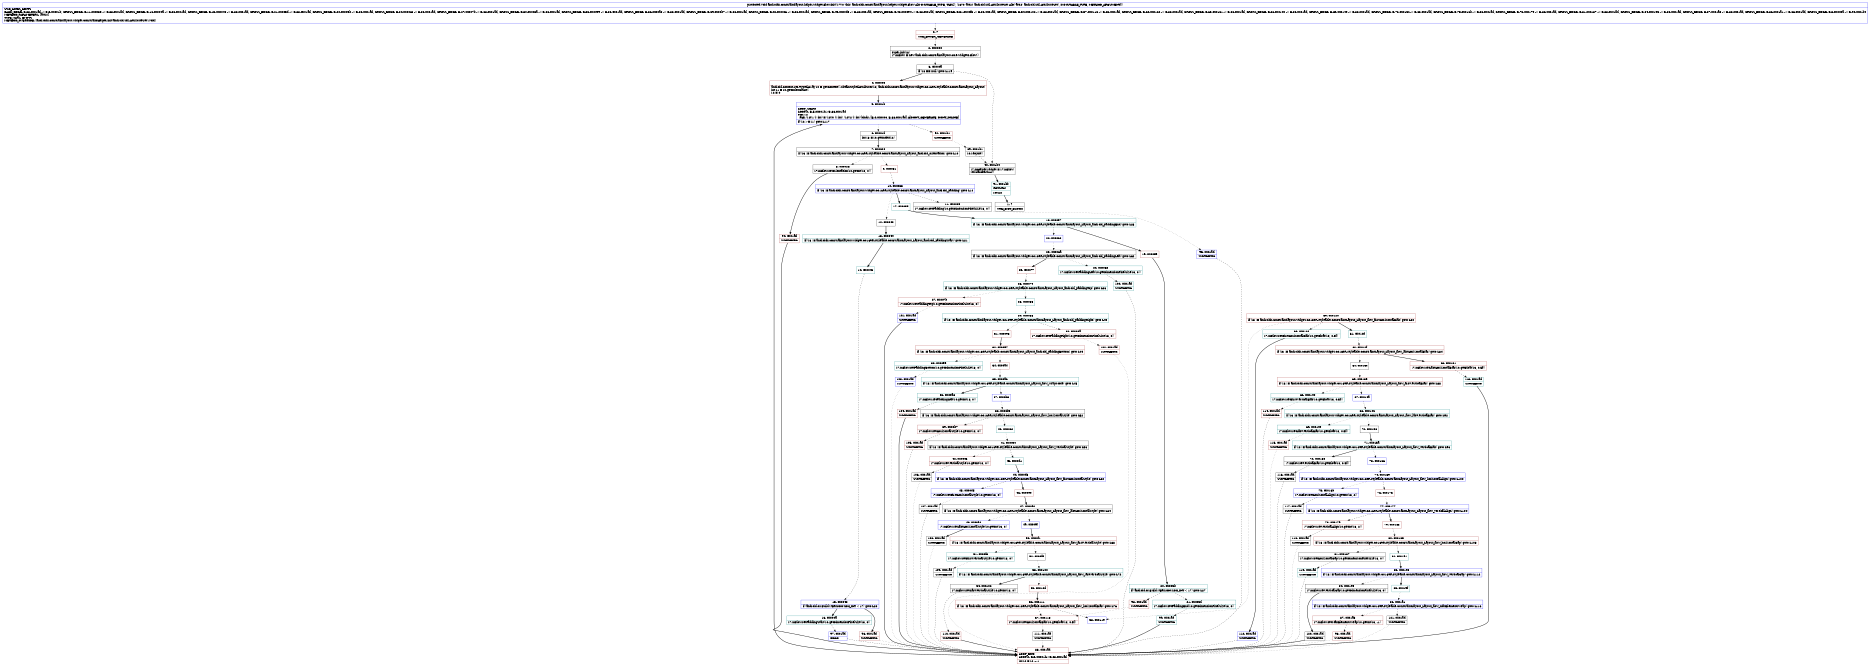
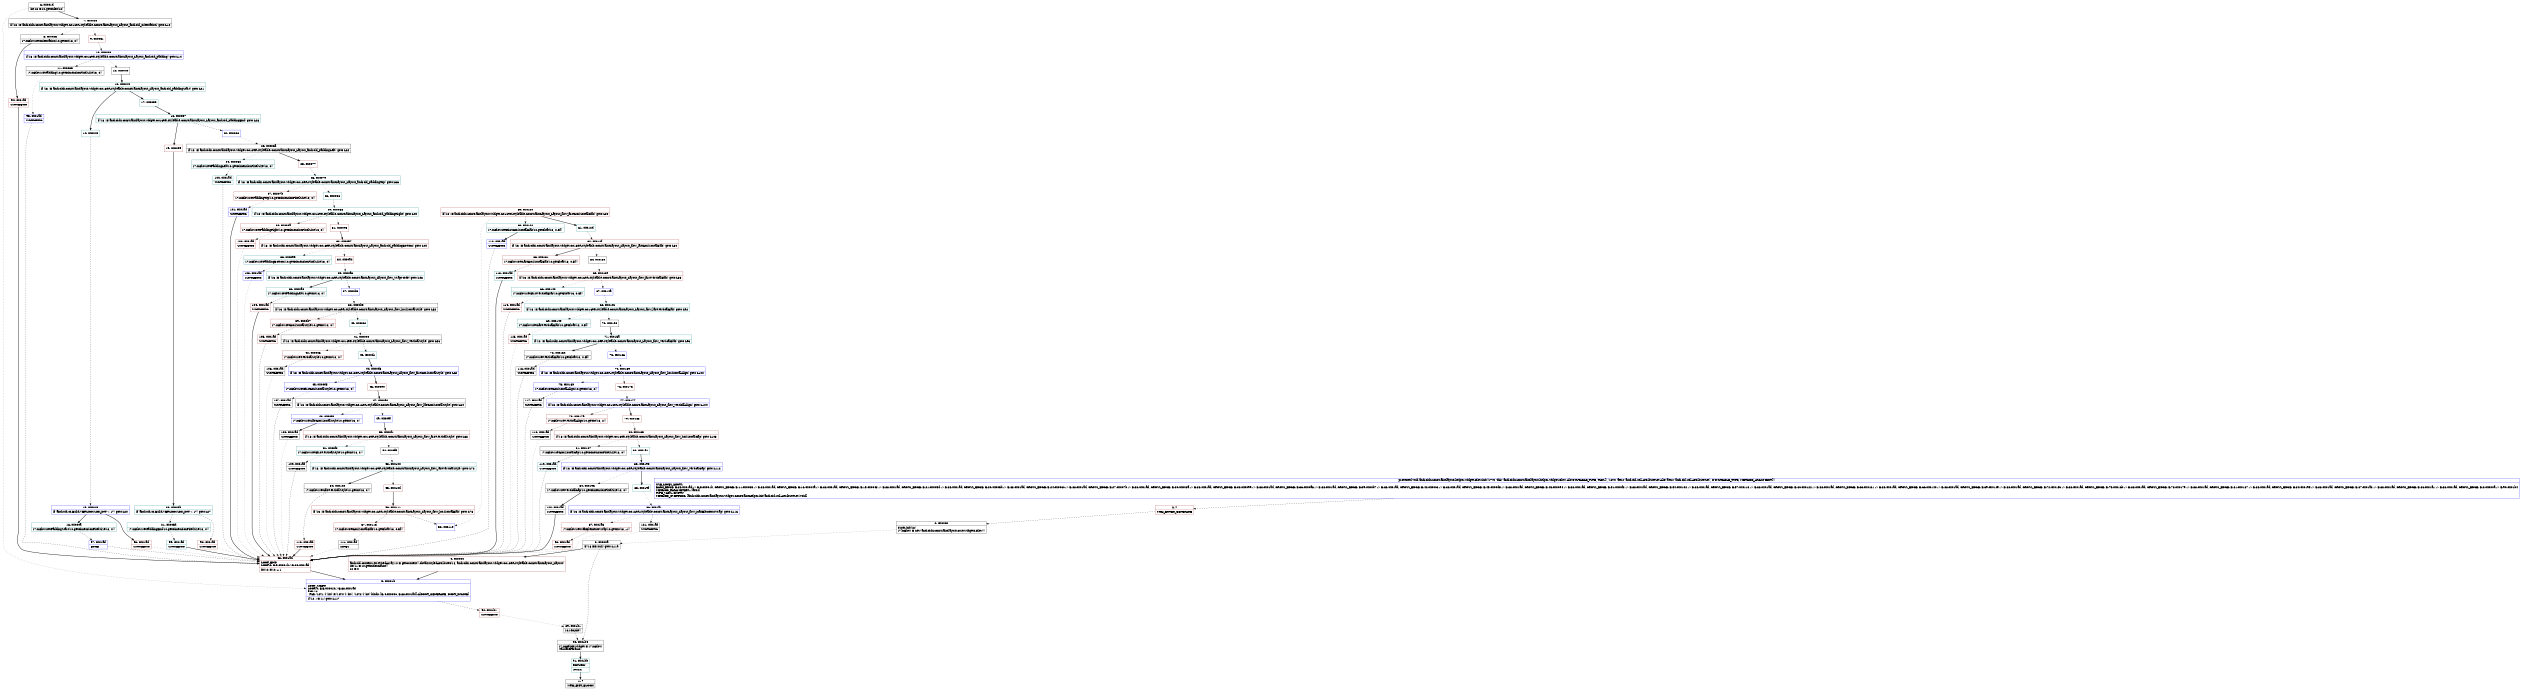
(878, 127) -> (3, 423)
(898, 197) -> (136, 95)
(1104, 612) -> (233, 553)
(1043, 638) -> (345, 547)
